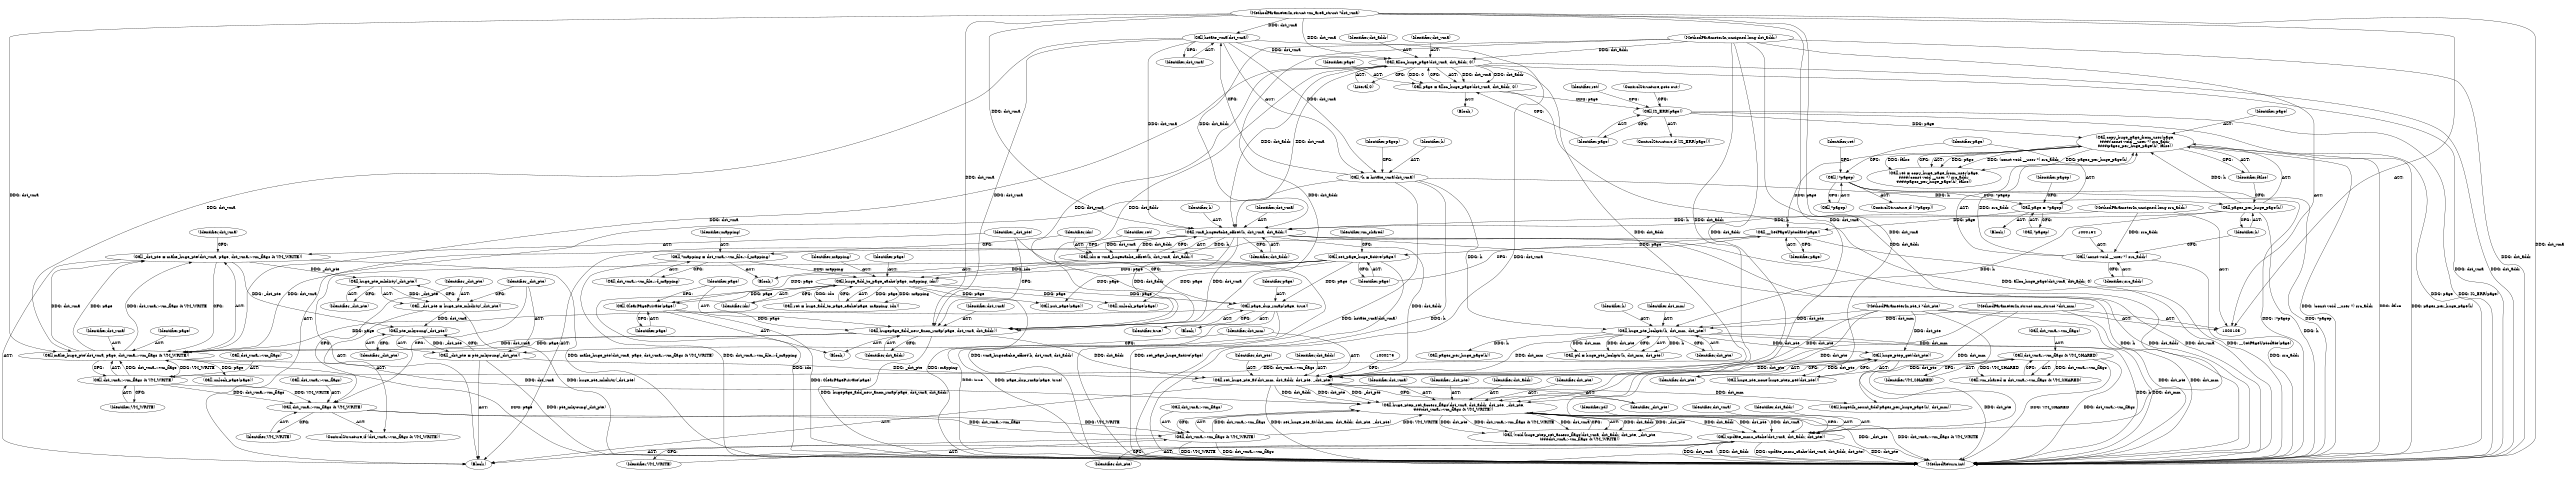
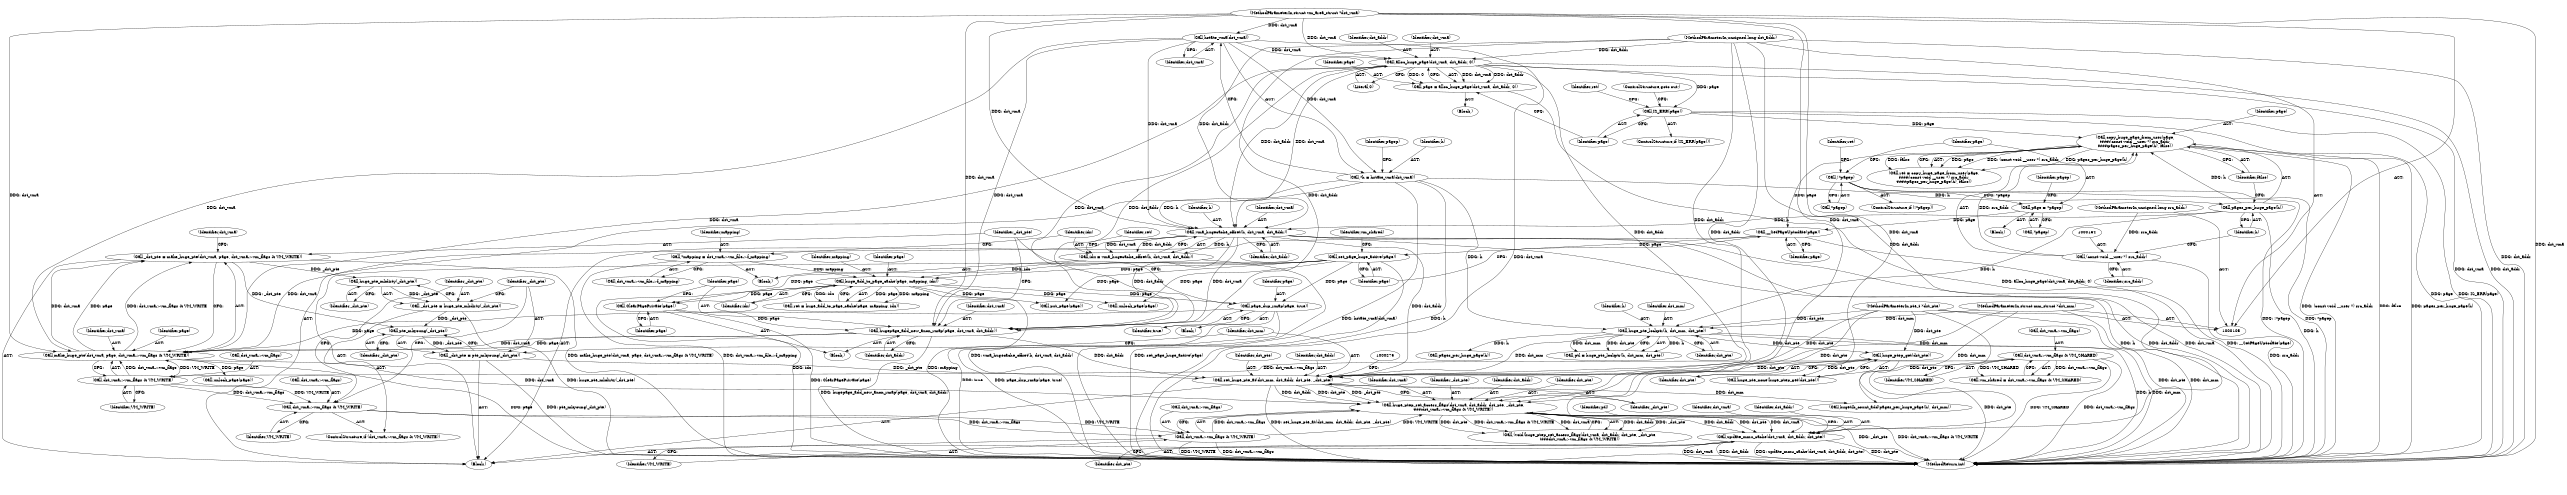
(1568, 100) -> (1644, 74)
(1715, 217) -> (1239, 198)
(452, 319) -> (452, 319)
